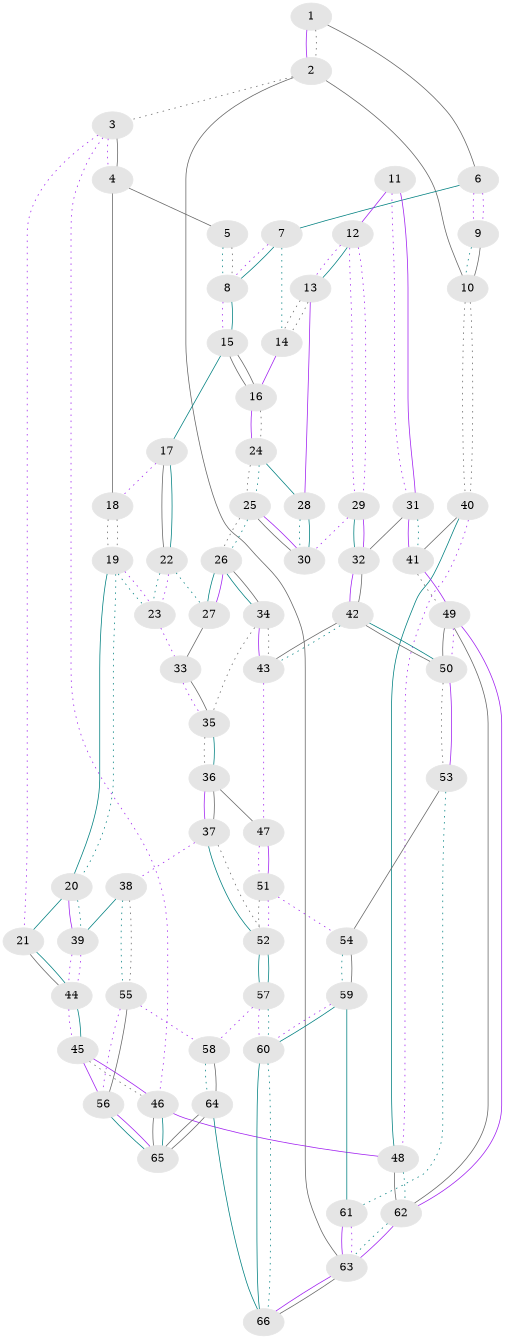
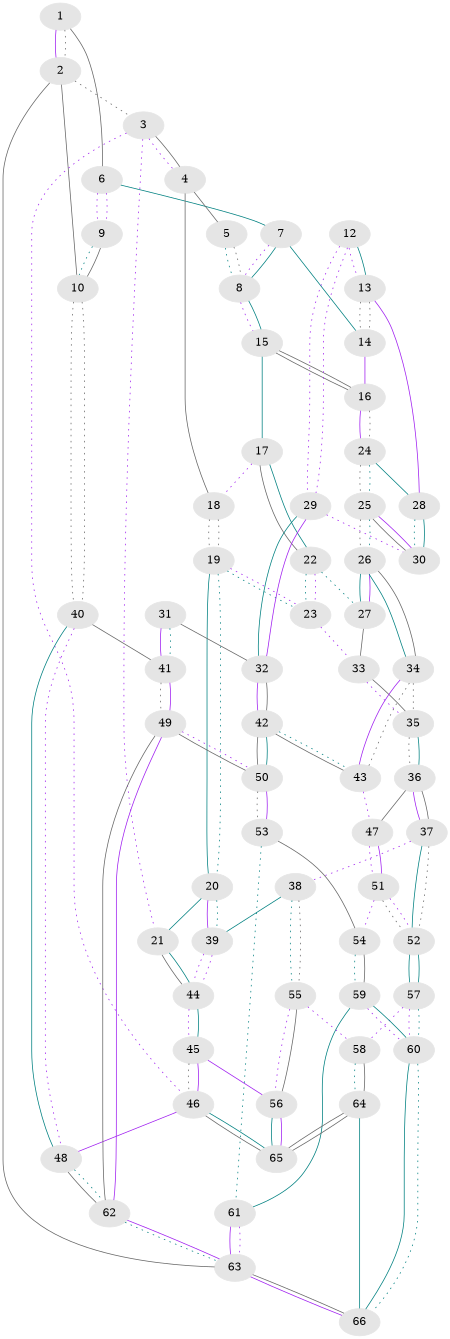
(395, 180) -> none
(282, 289) -> (325, 291)
